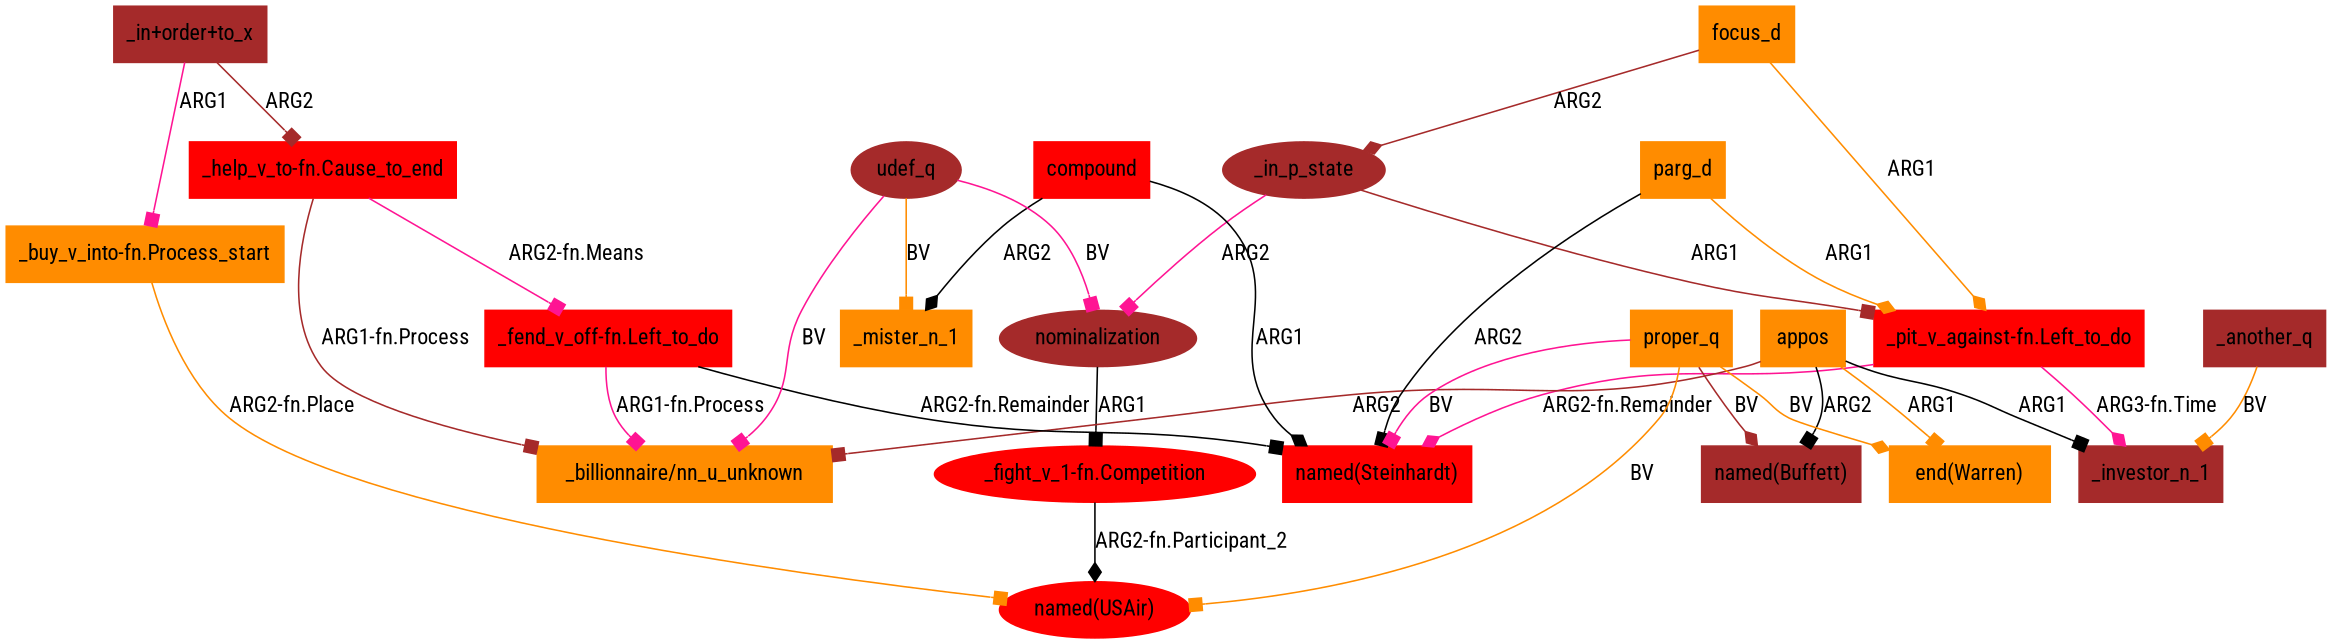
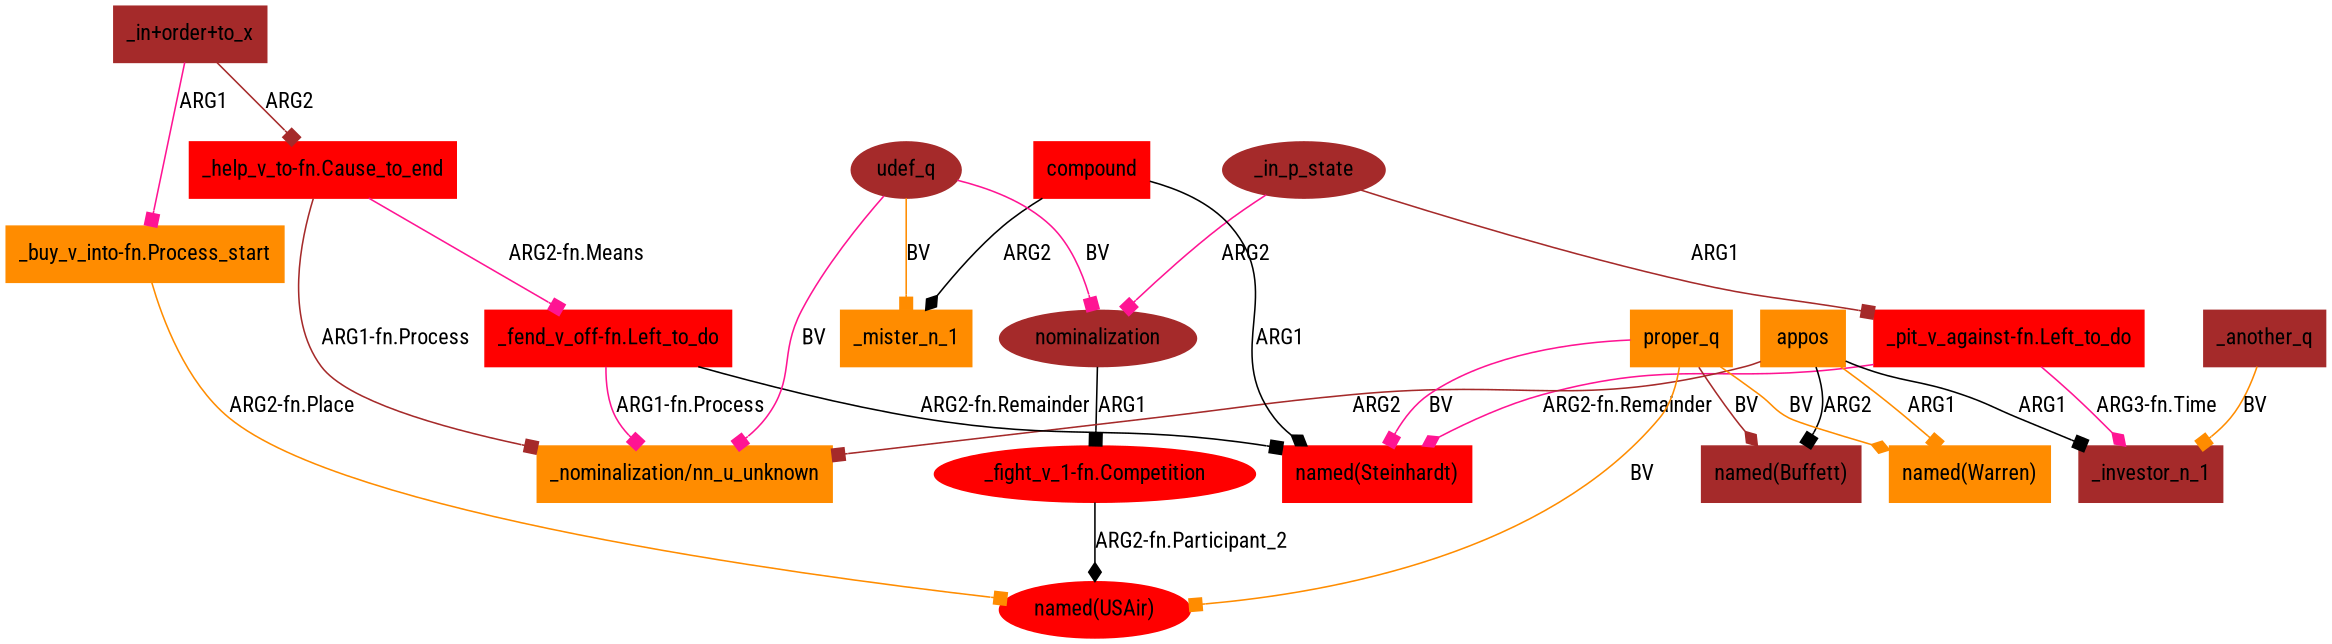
(1747, 34) -> none
(1683, 170) -> none
(685, 474) -> (685, 474)
(1970, 474) -> (1970, 474)
